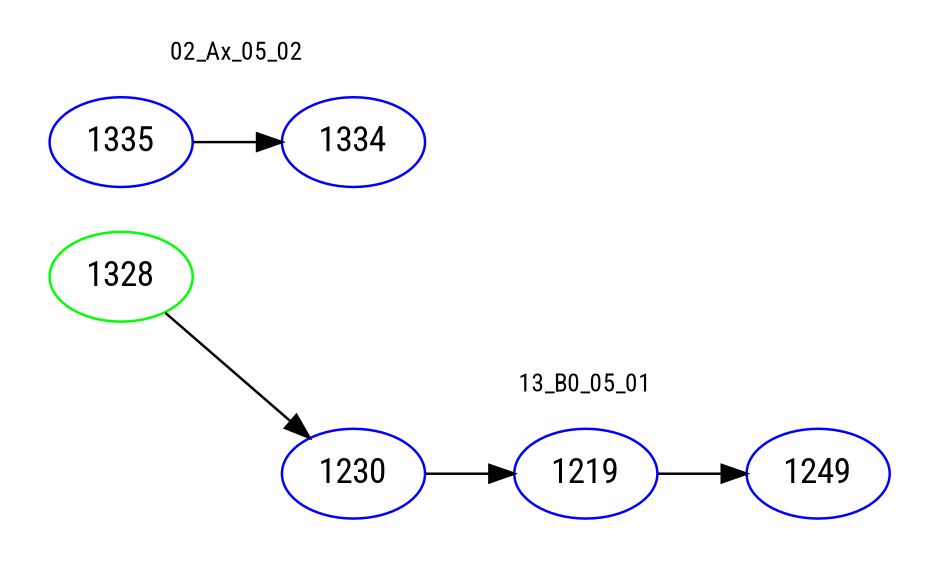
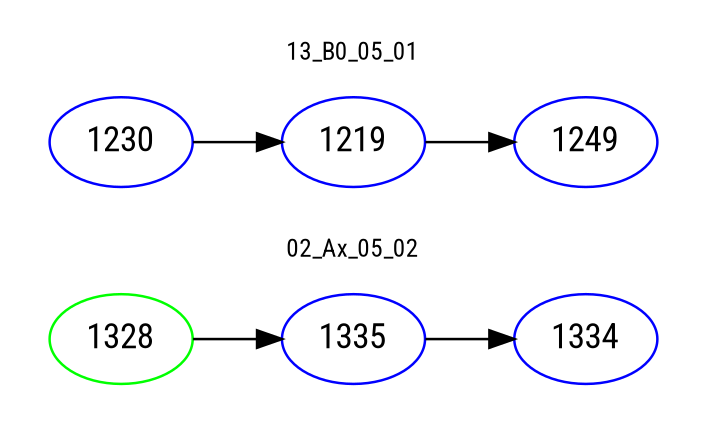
(228, 367) -> (225, 339)
